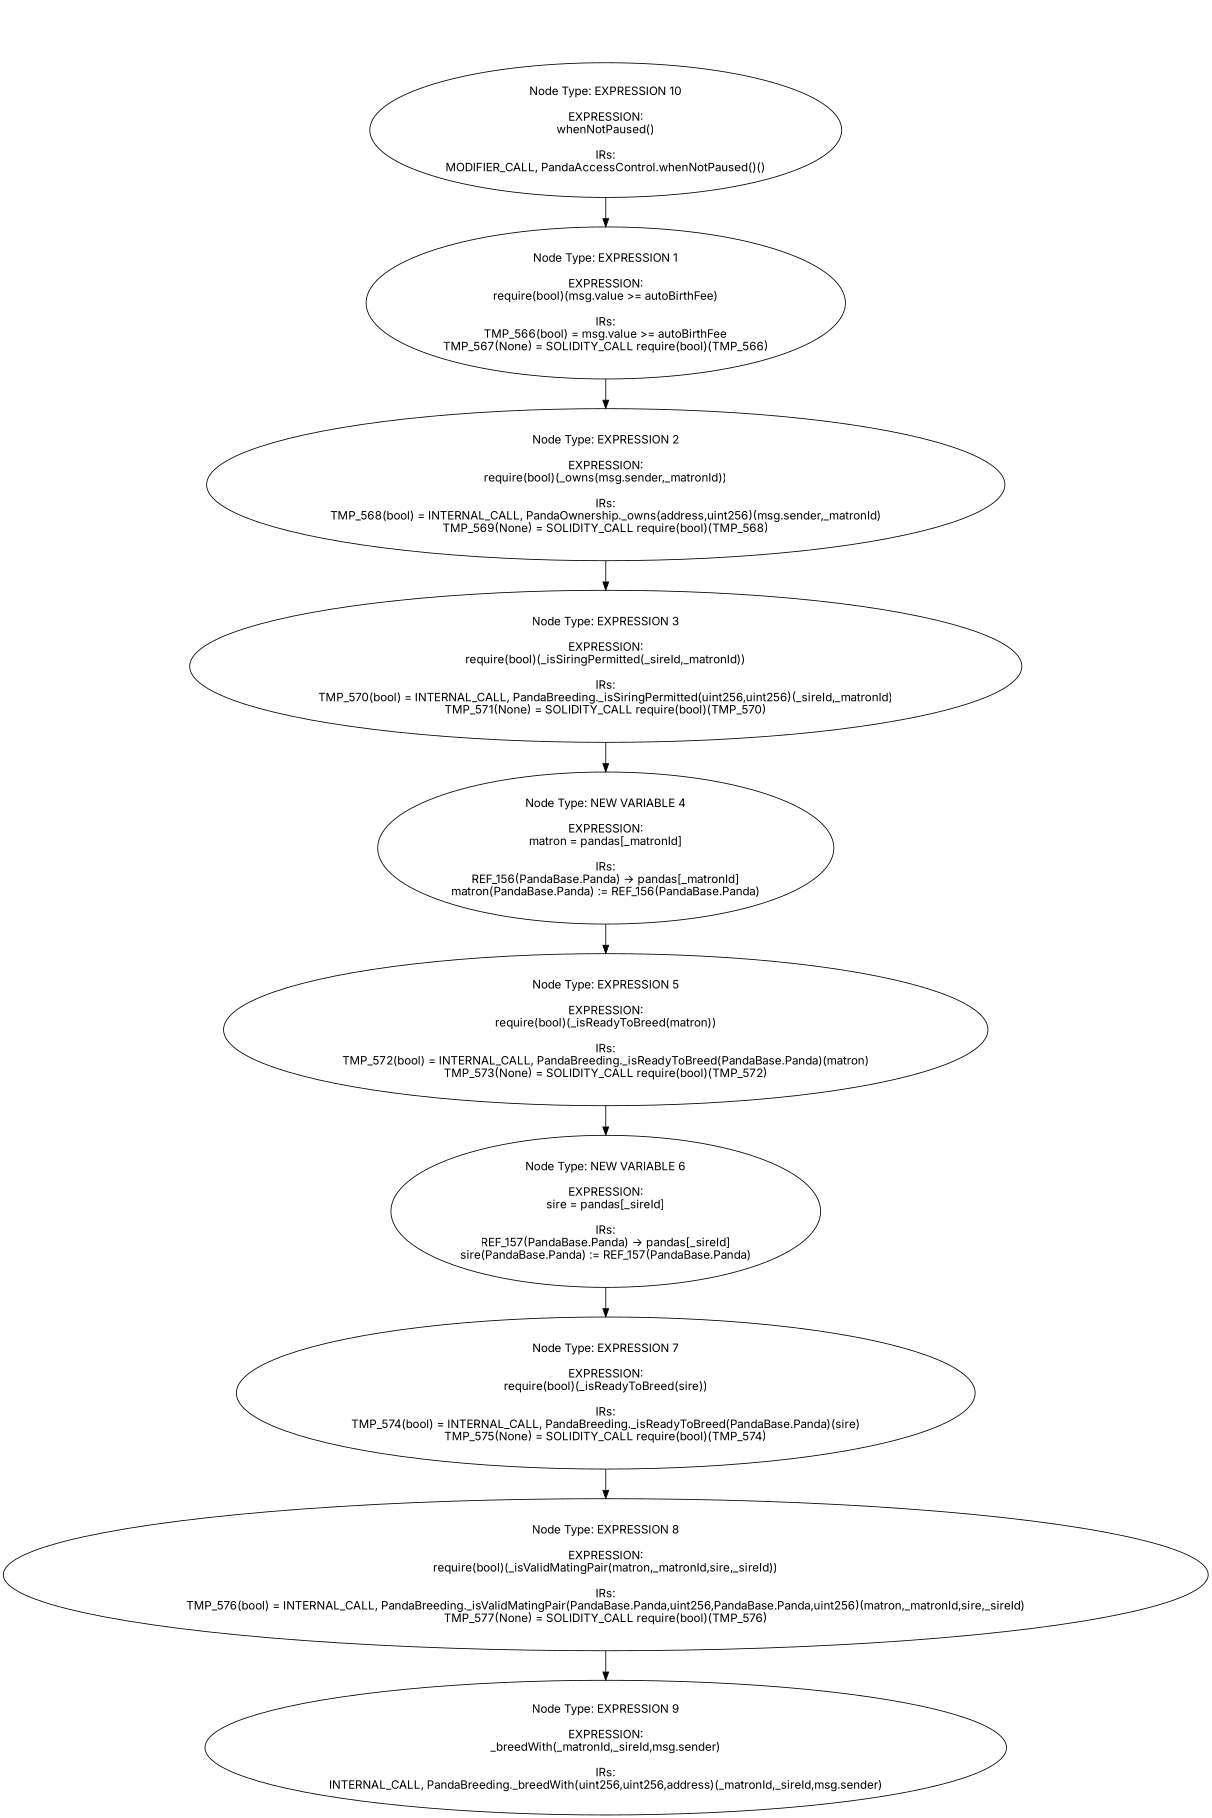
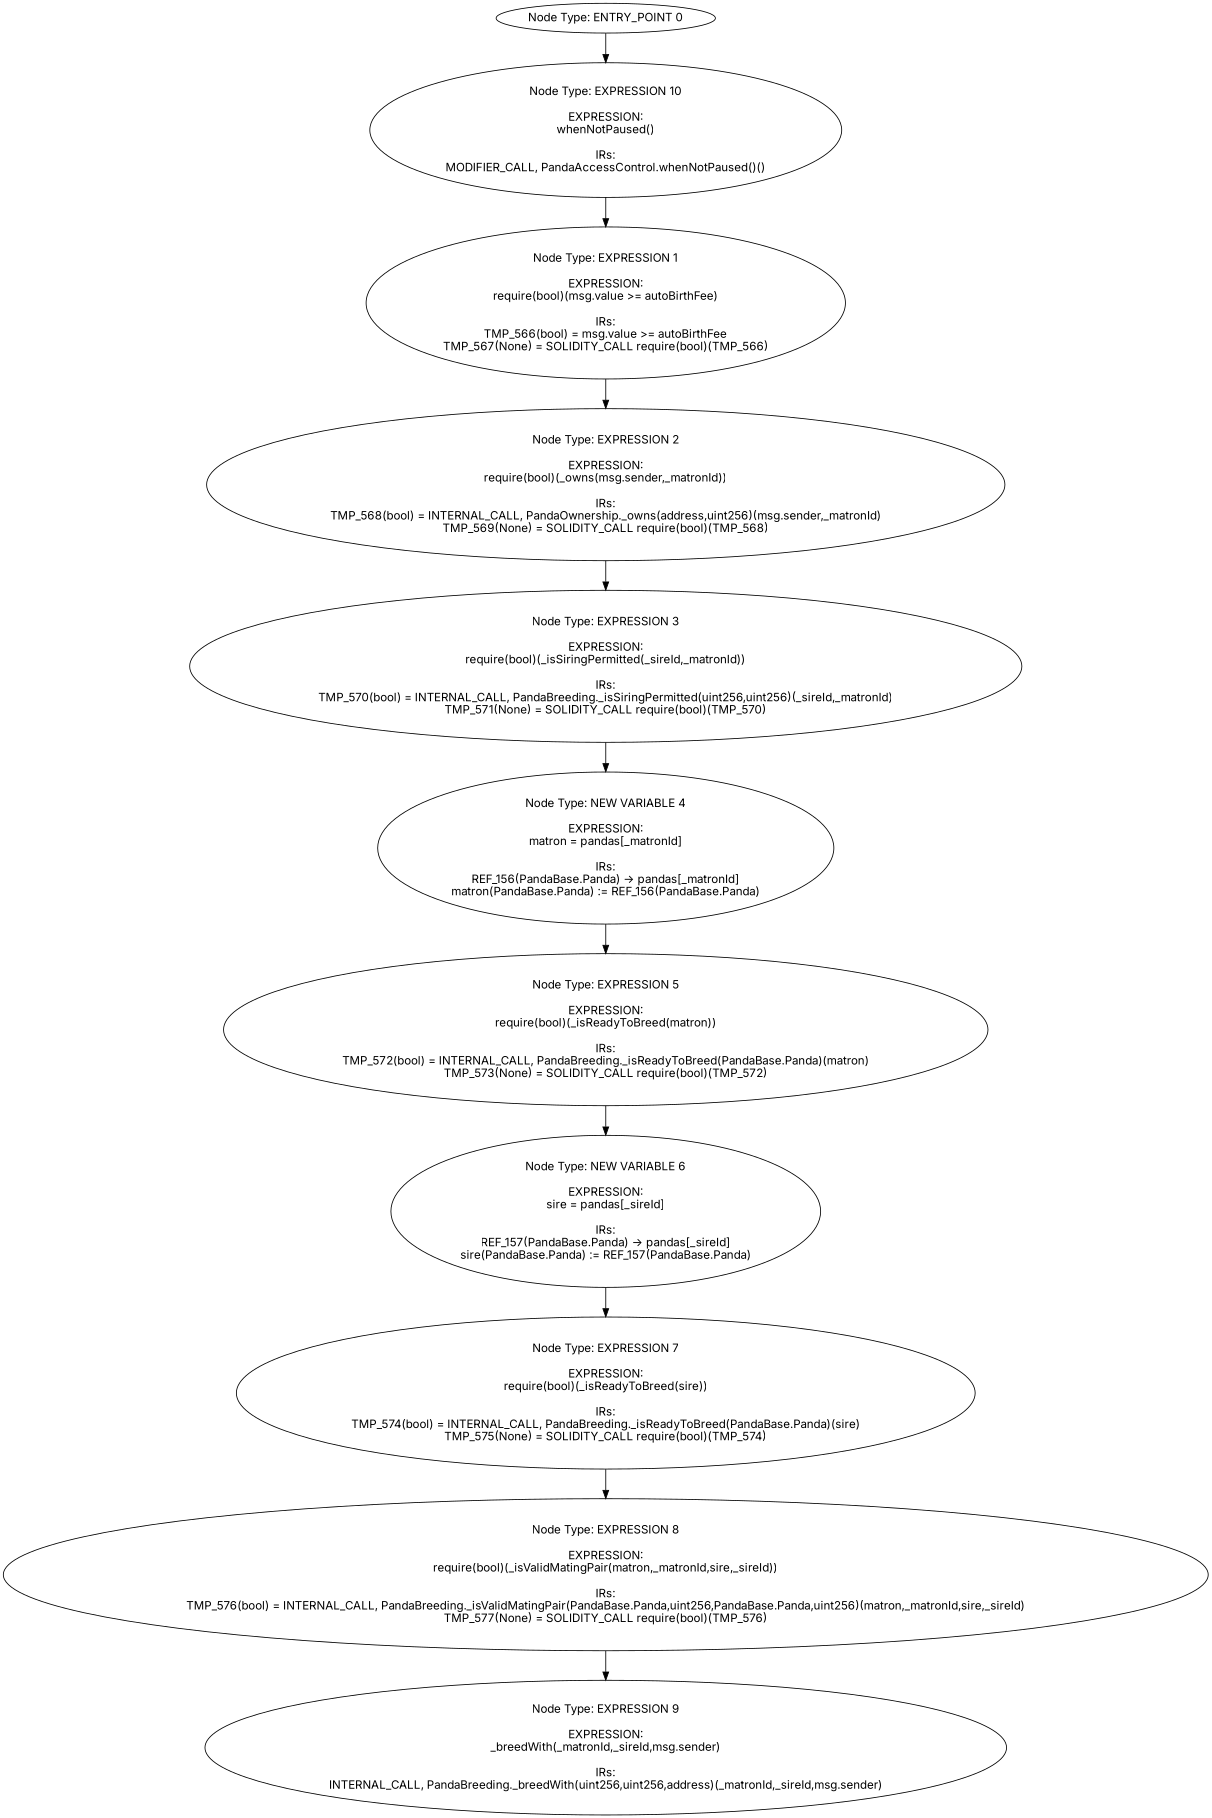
none -> (606, 18)
